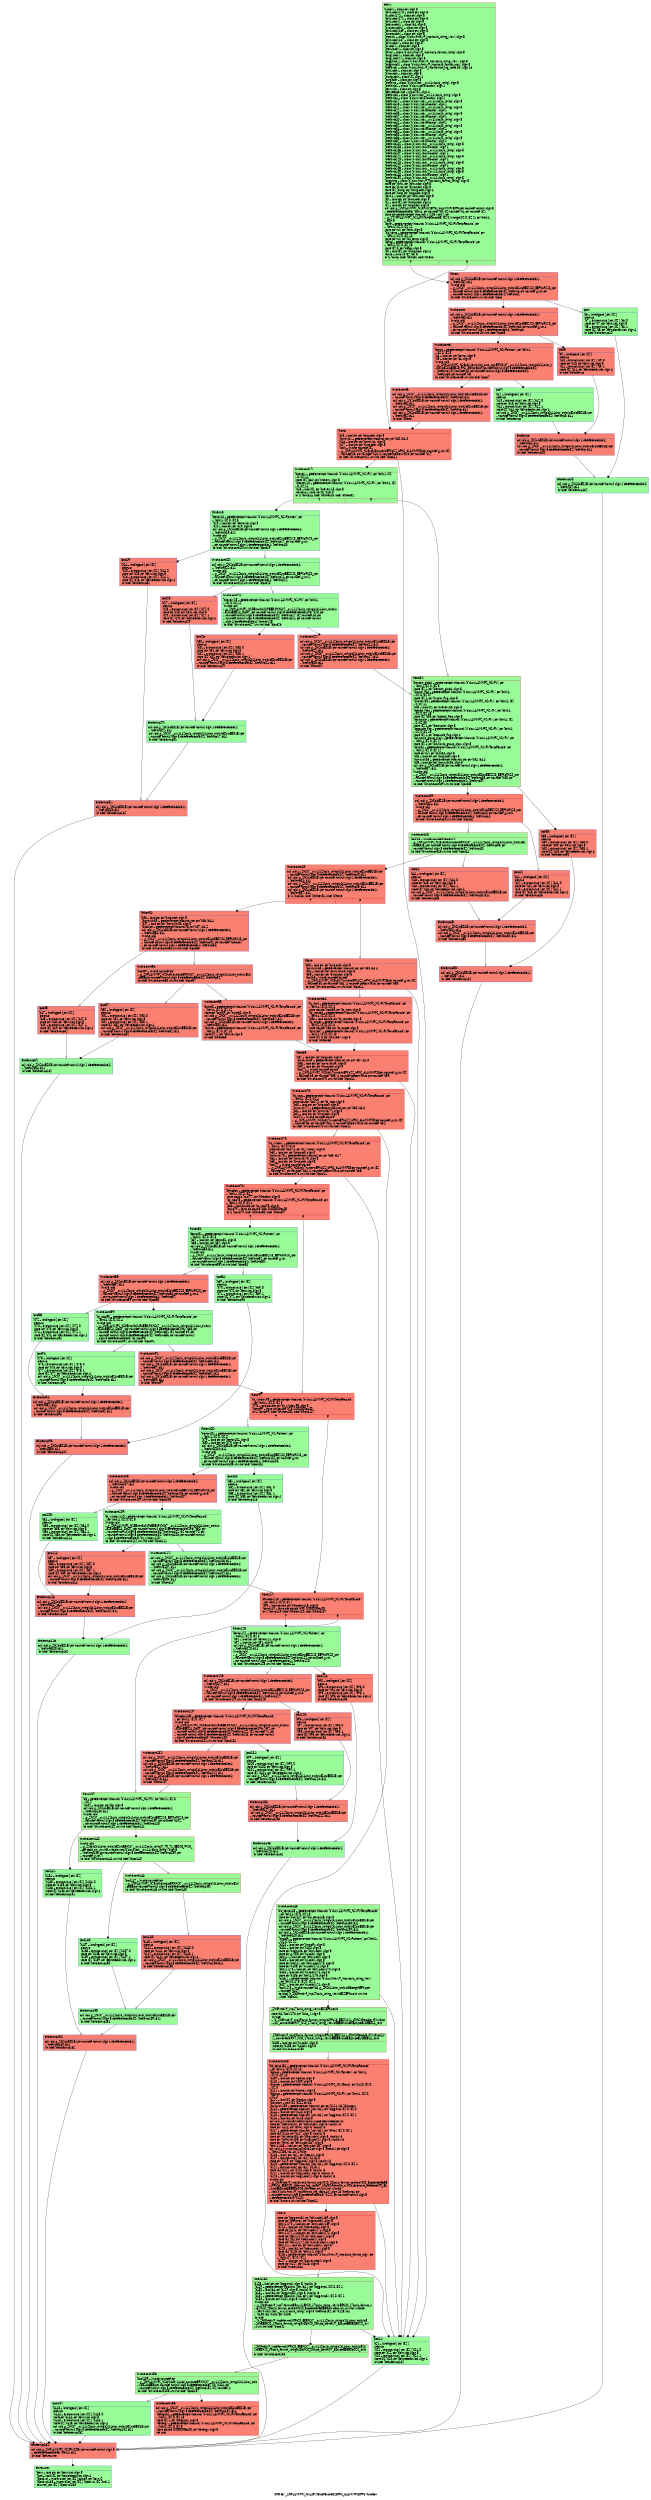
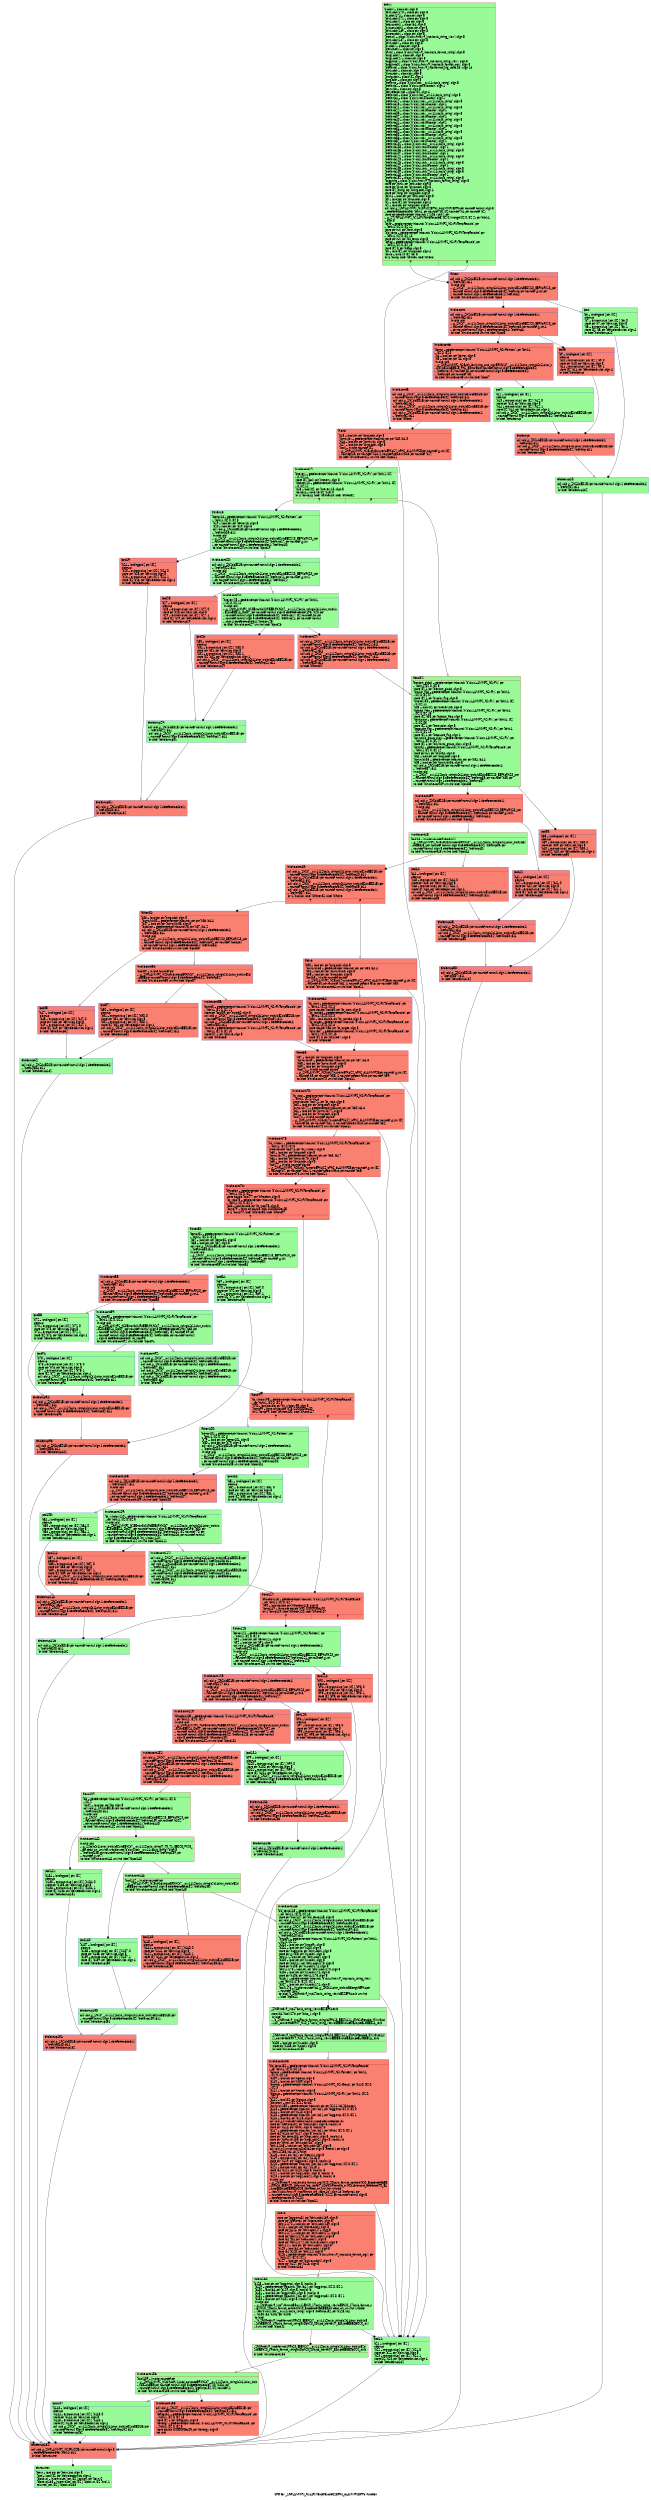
(188, 1369) -> (188, 1369)
(173, 1642) -> none
(377, 1808) -> (377, 1808)
none -> (243, 1905)
